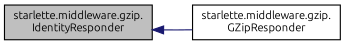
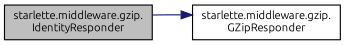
(178, 30) -> (167, 15)
